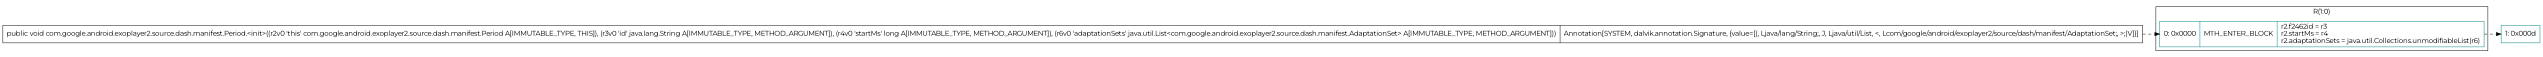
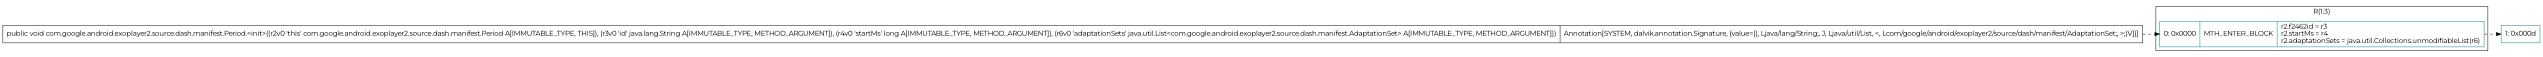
(2322, 12) -> (2322, 12)
